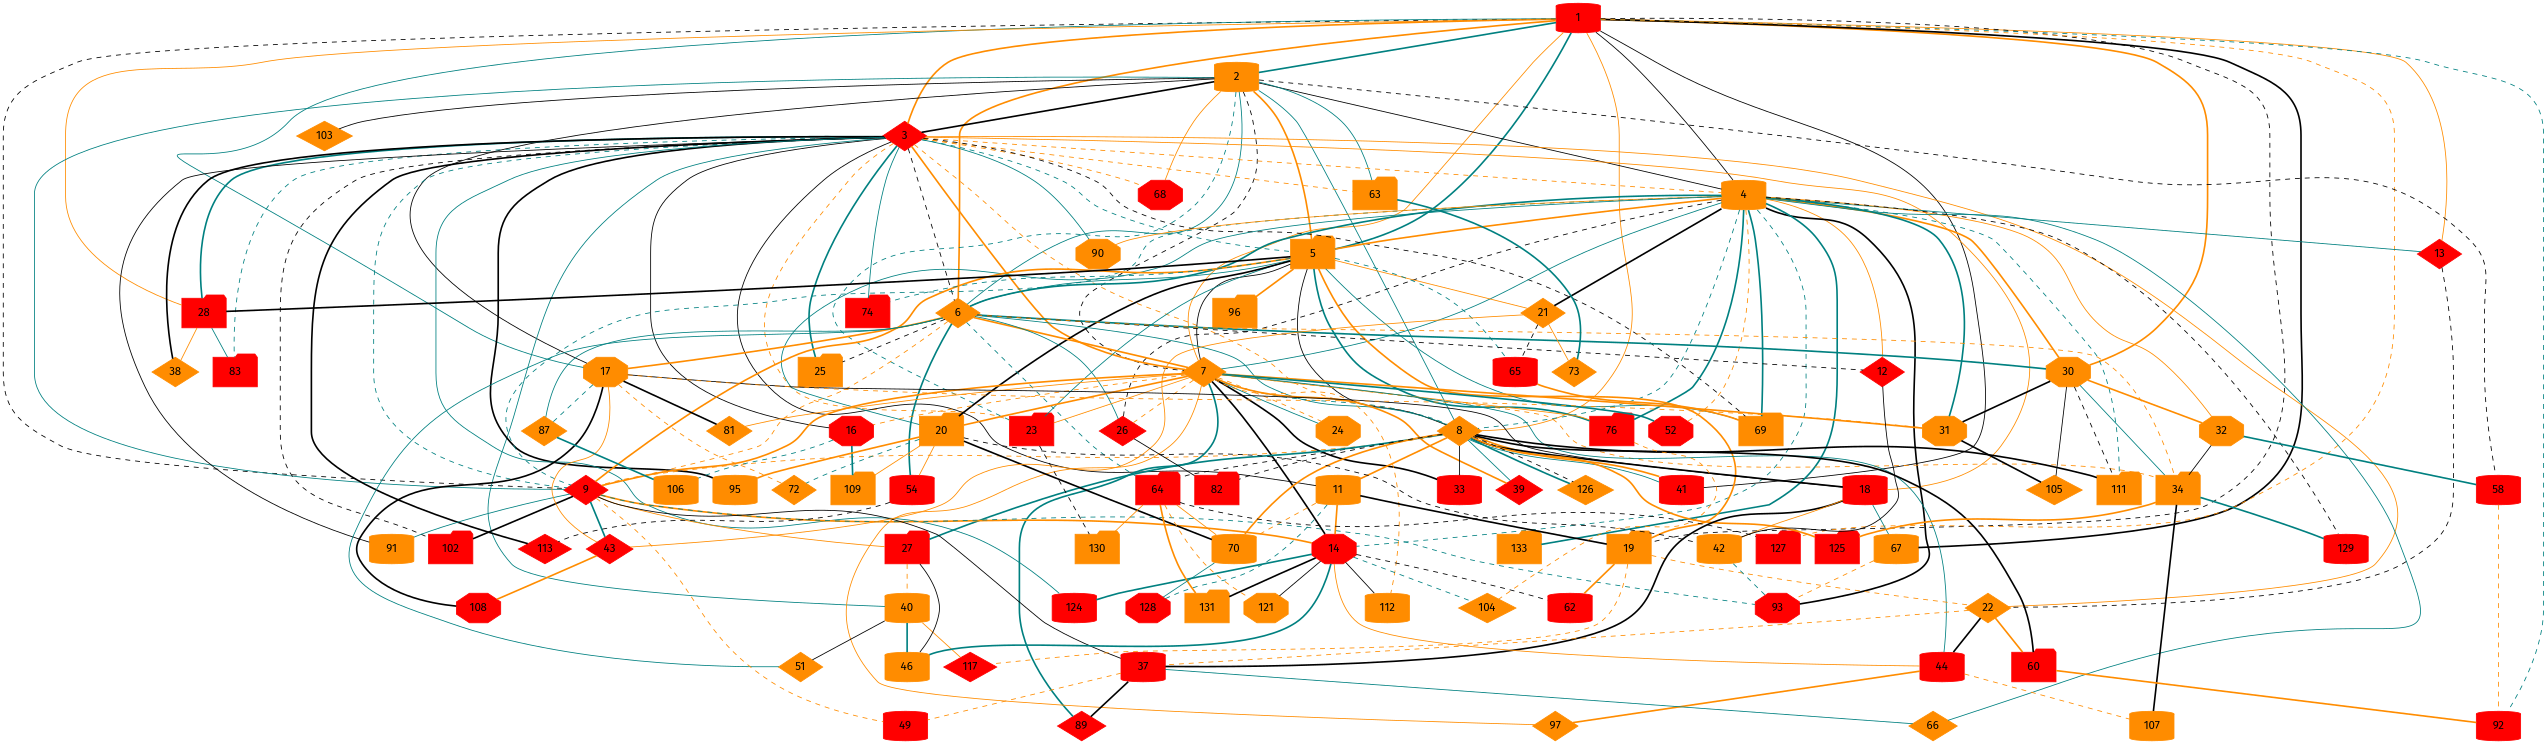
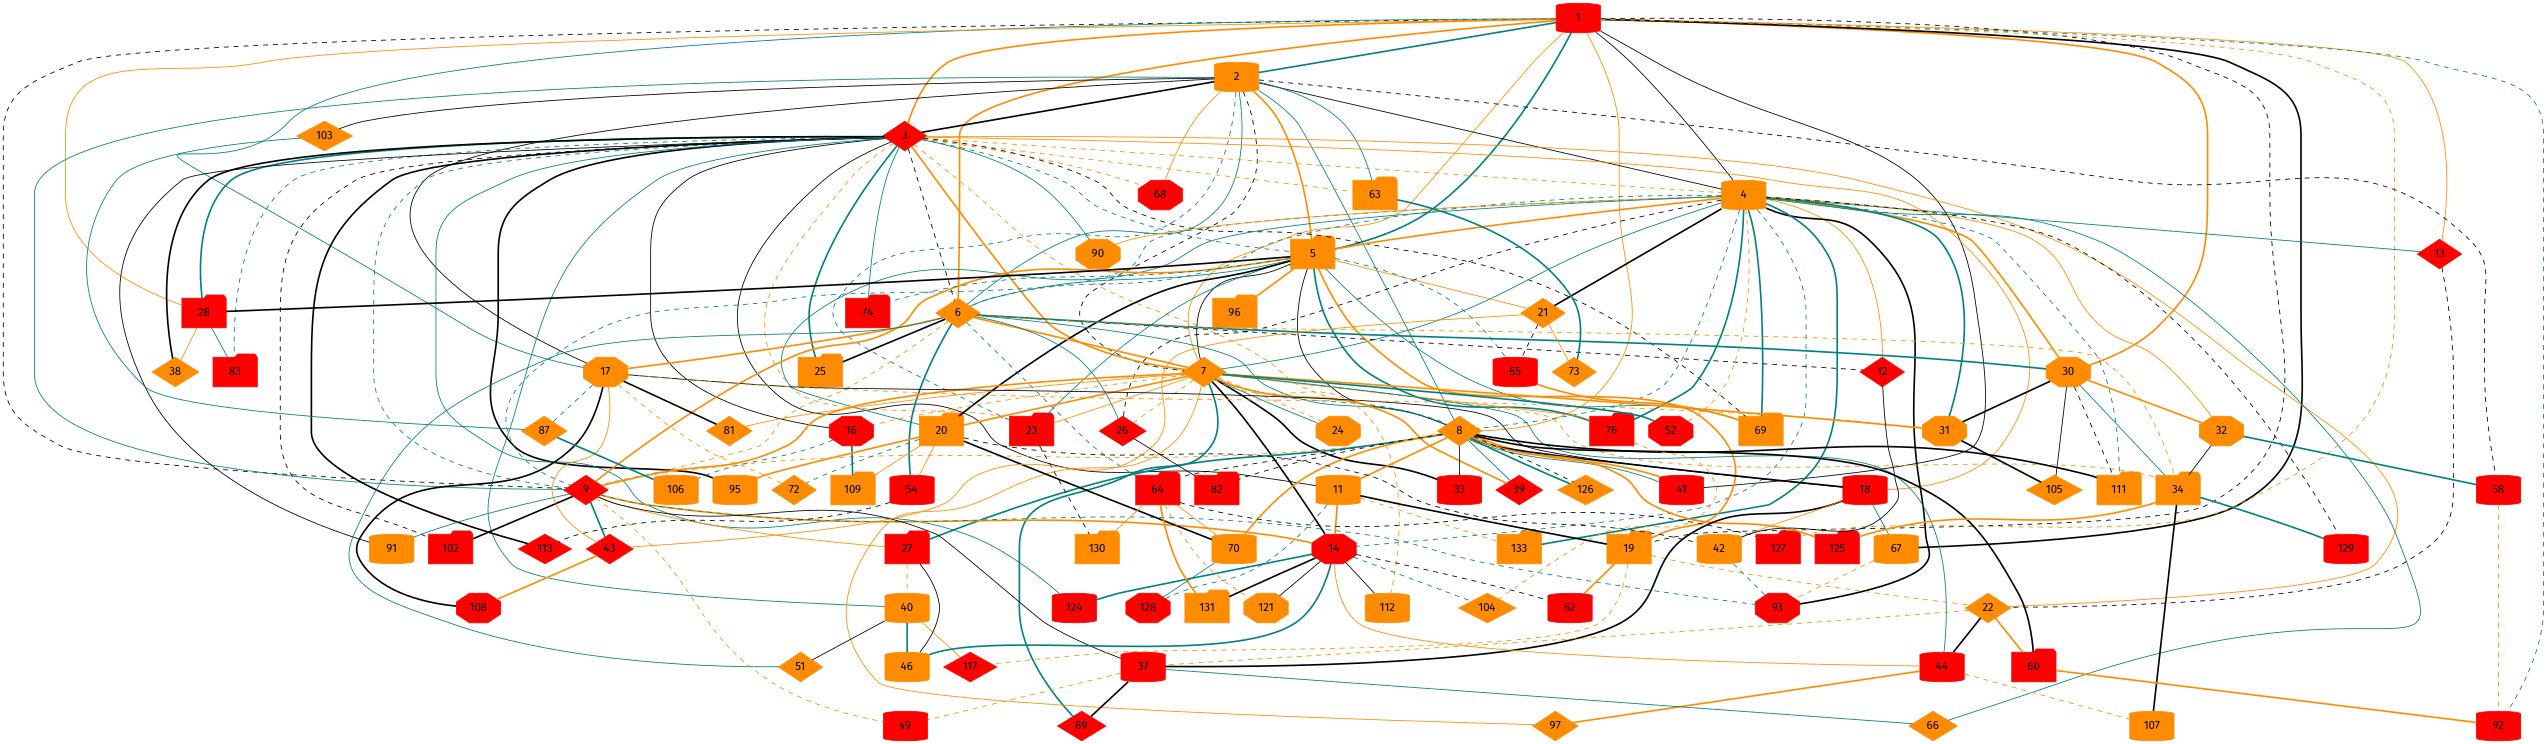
(1341, 226) -> (1341, 226)
(724, 331) -> (132, 372)
(894, 341) -> (894, 341)
(1291, 517) -> (1422, 517)
